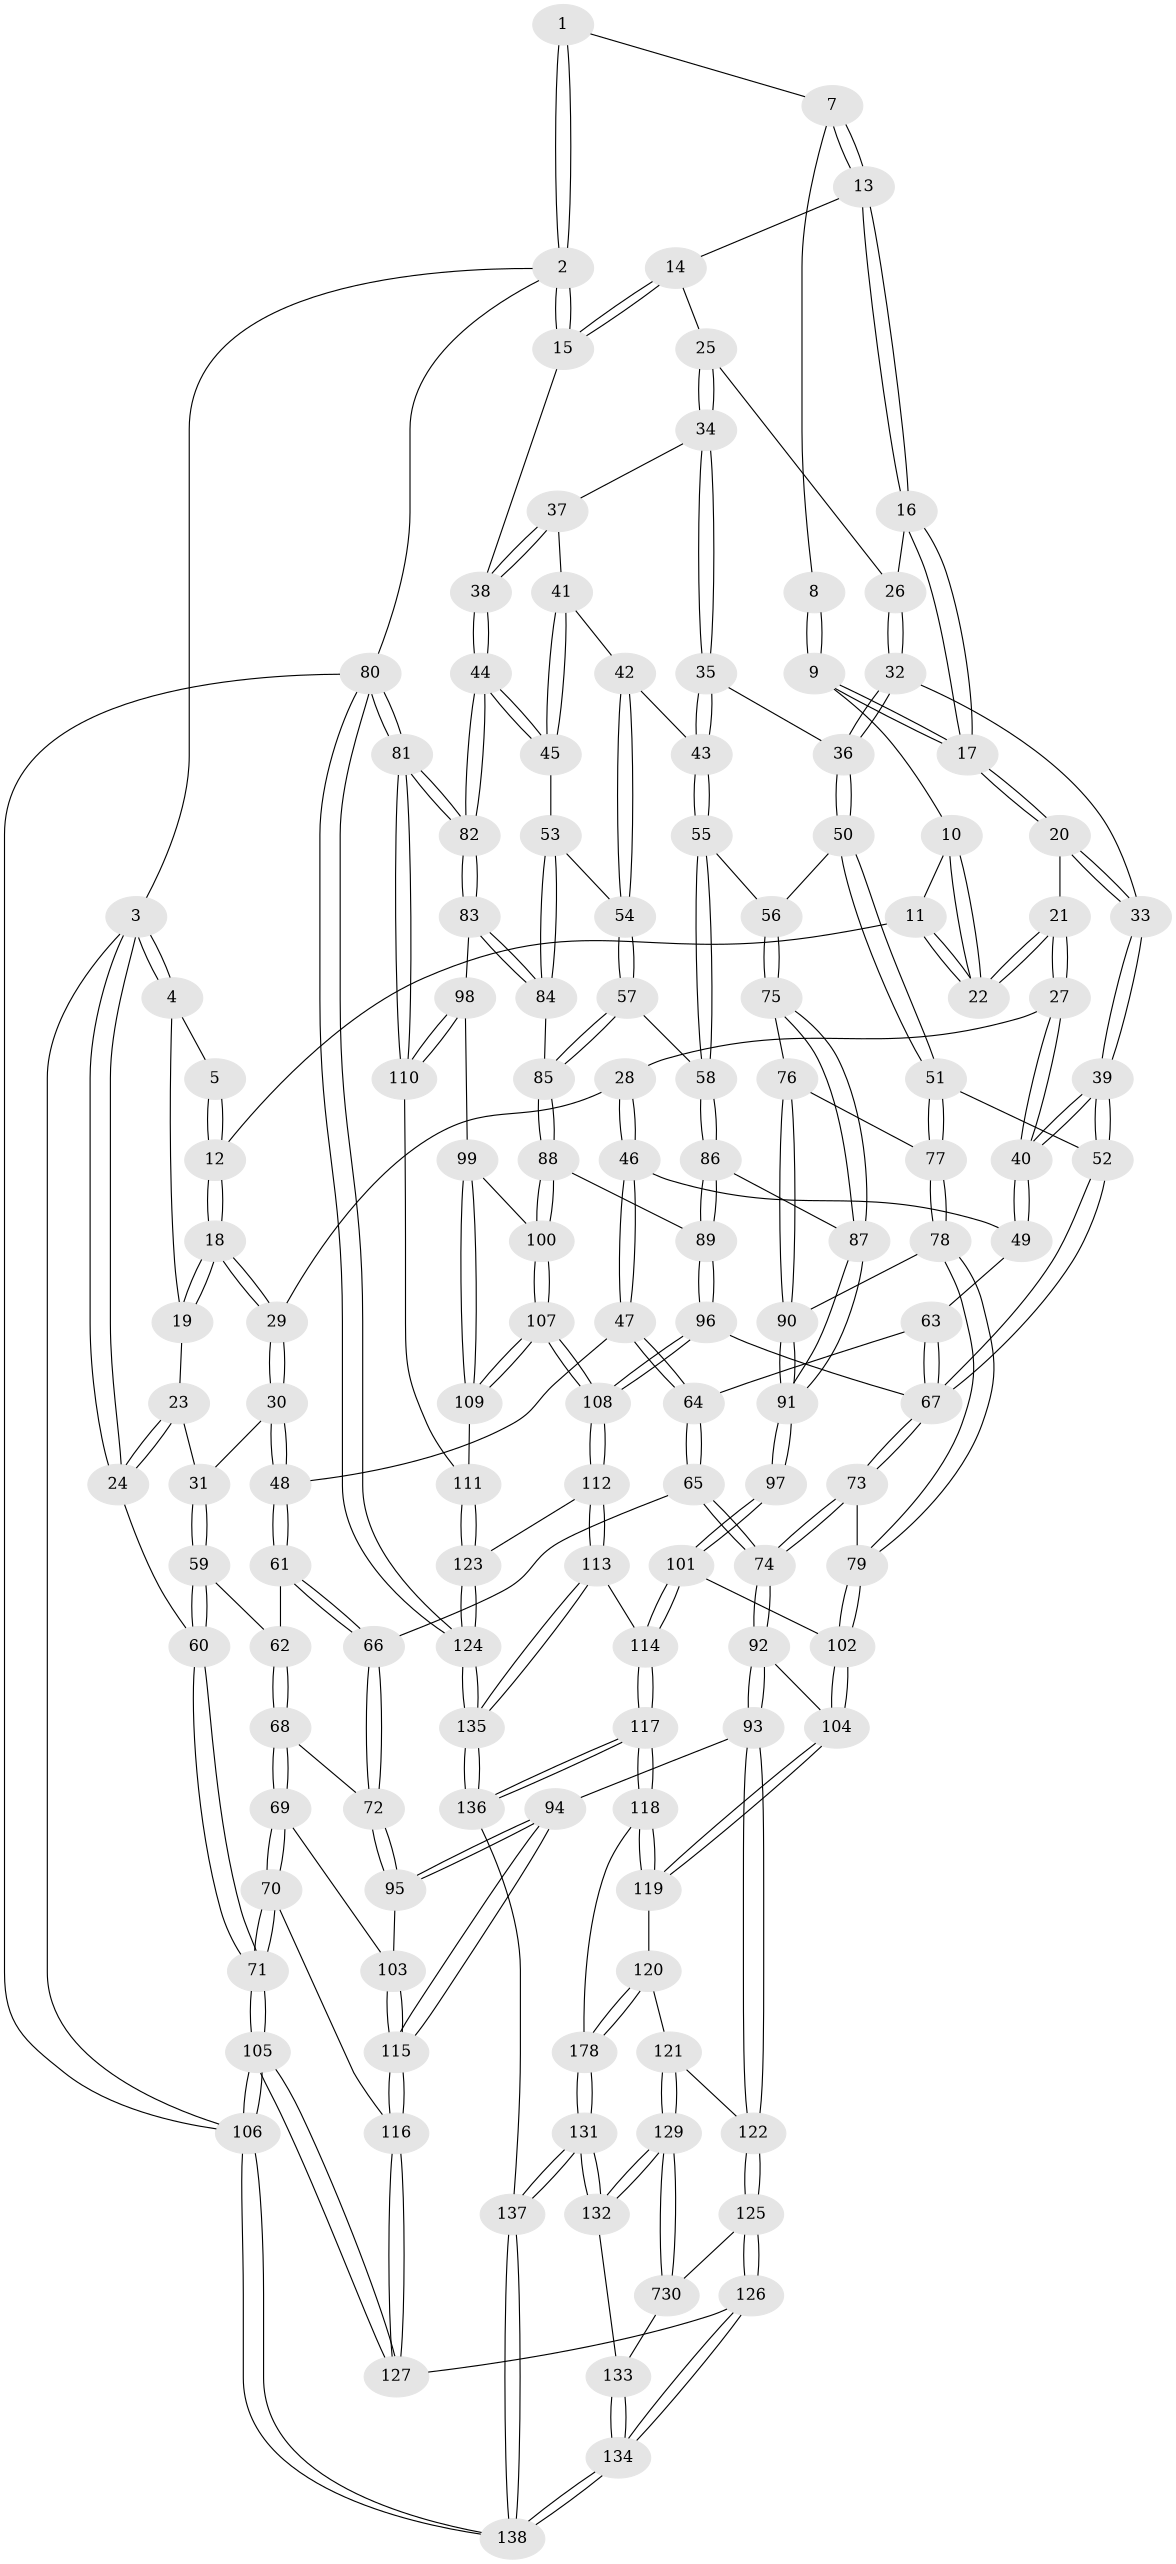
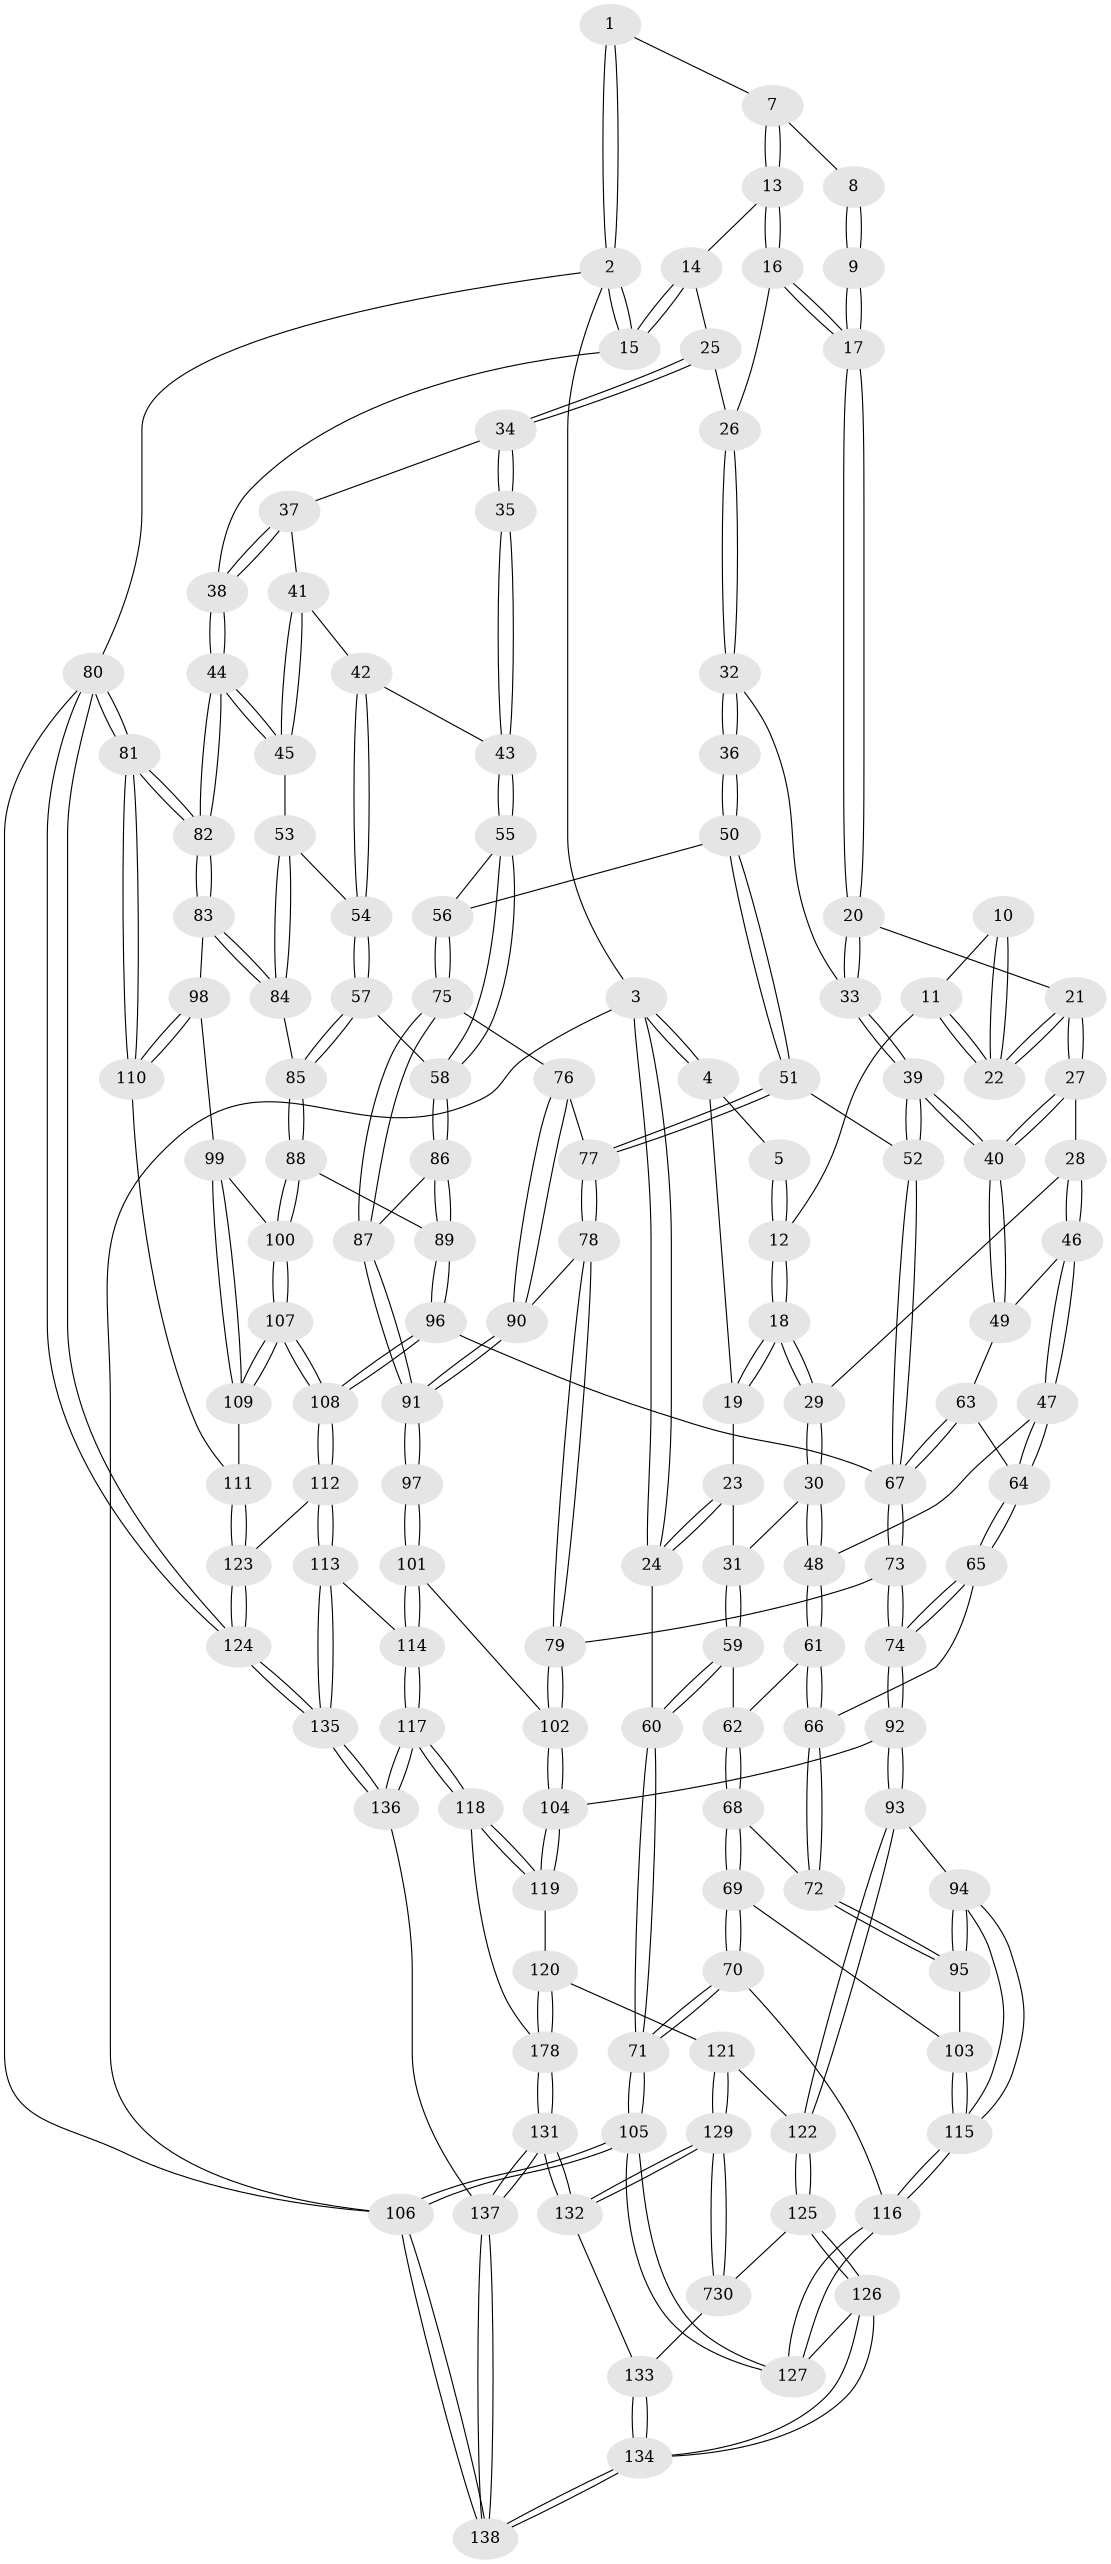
(775, 714) -> none
(895, 747) -> none
